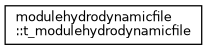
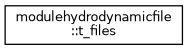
(103, 25) -> (94, 25)
